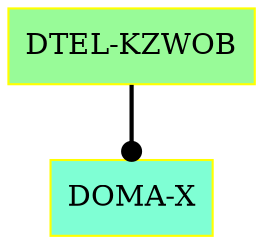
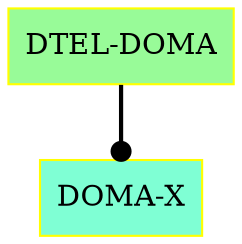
(132, 46) -> (121, 46)
